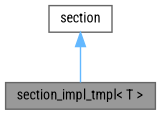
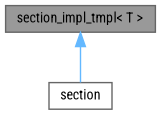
(80, 65) -> (80, 65)
